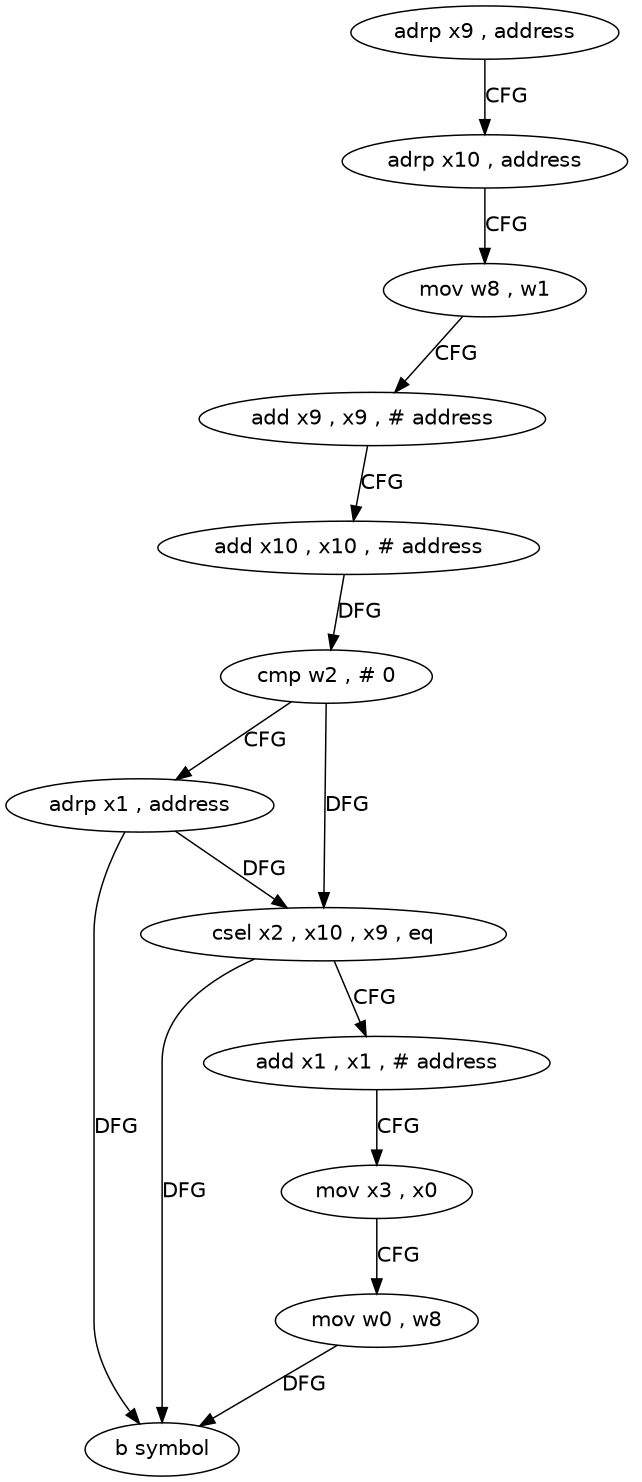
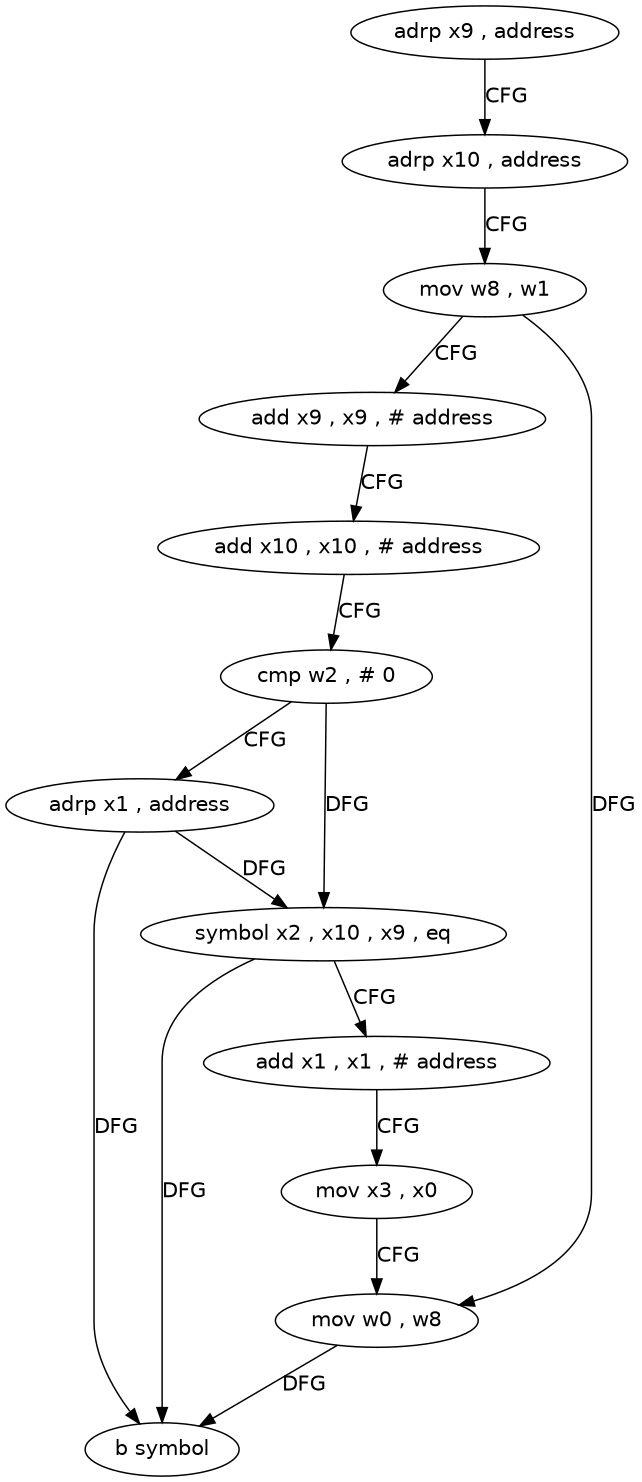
(360, 612) -> (360, 612)
none -> (591, 827)
(324, 934) -> (324, 934)
